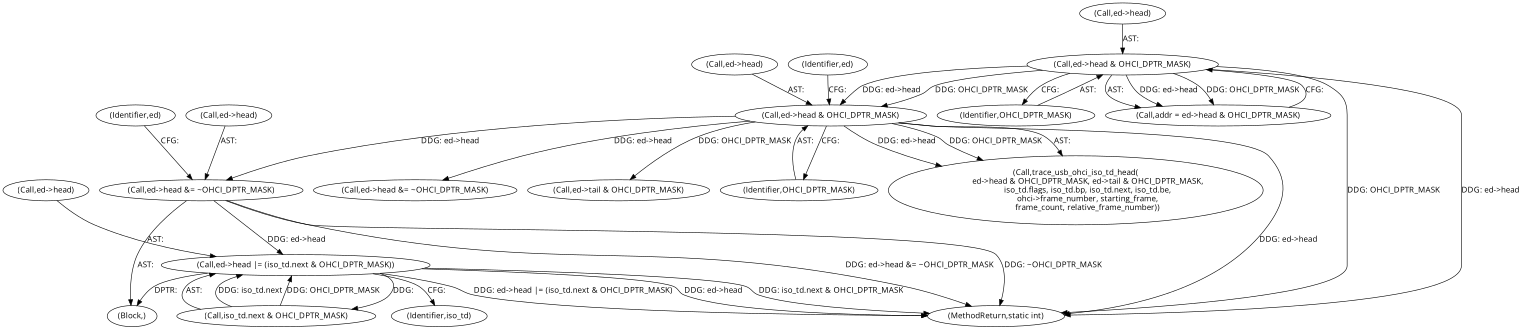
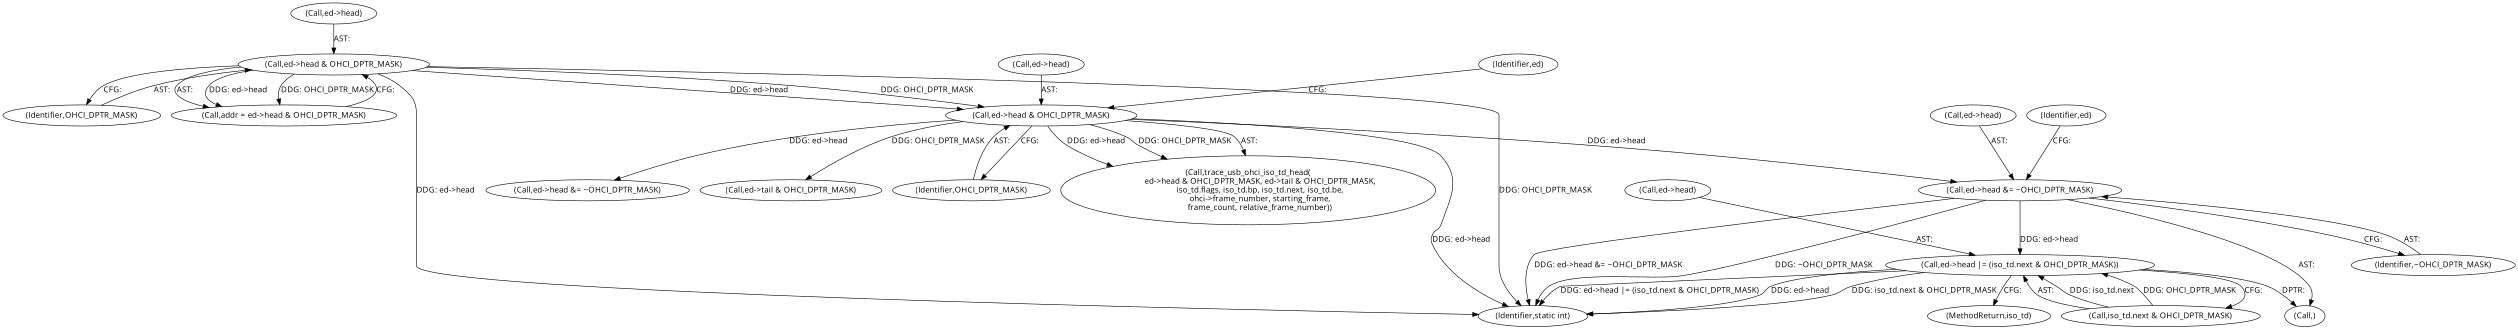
none -> (2433, 265)
(405, 291) -> (2255, 291)
(132, 316) -> (2305, 316)
(439, 316) -> (1989, 316)
(996, 316) -> (1533, 316)
